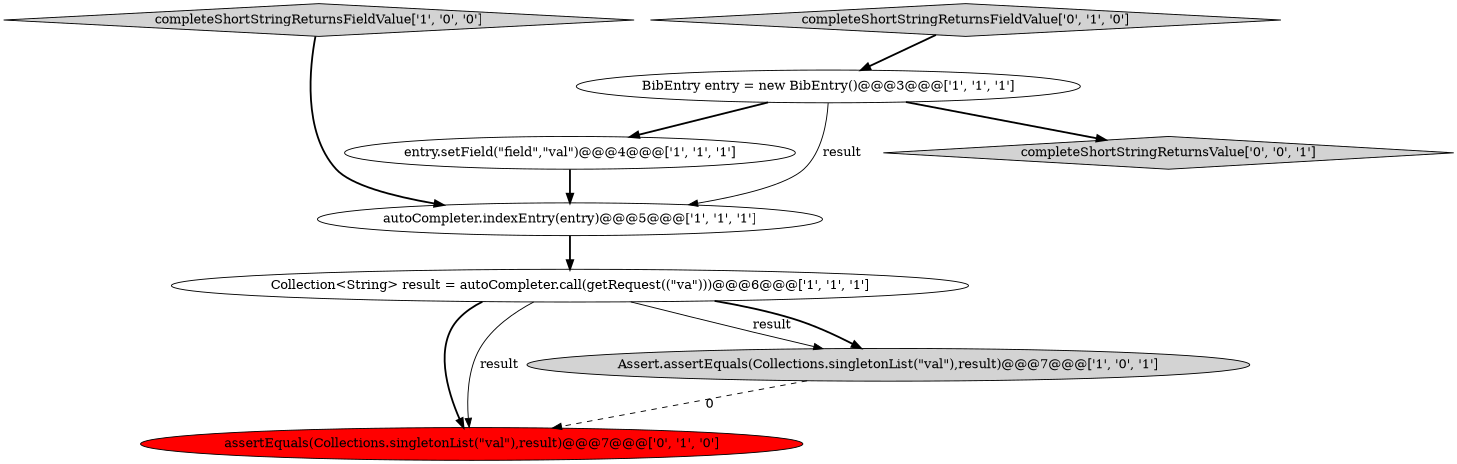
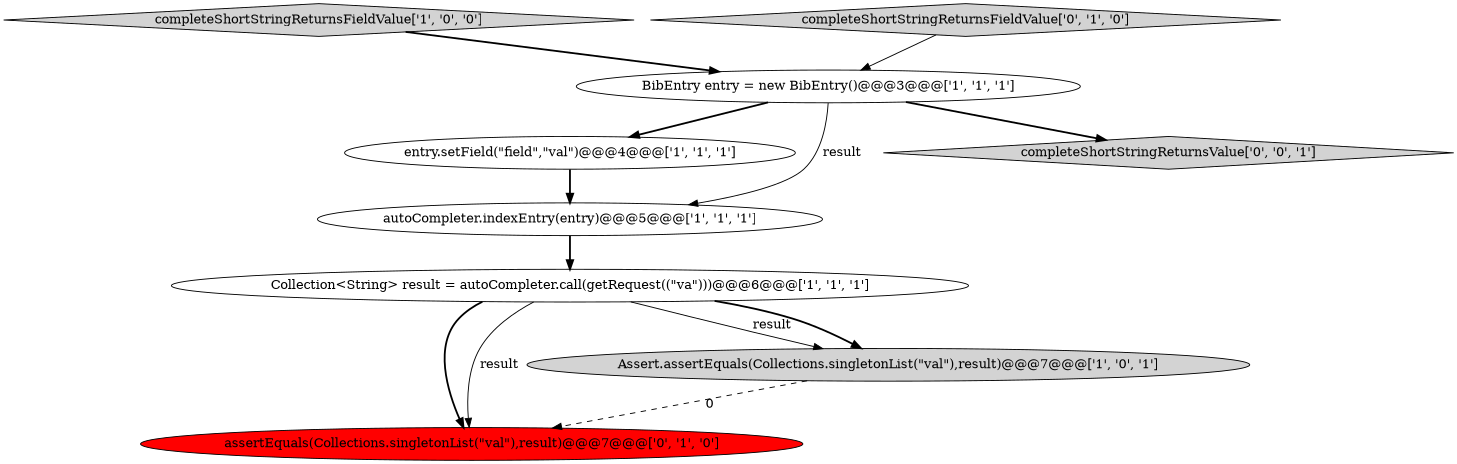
(903, 51) -> (903, 51)
(326, 156) -> (558, 51)
